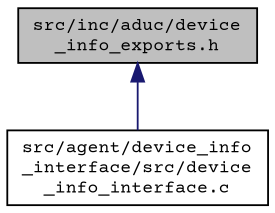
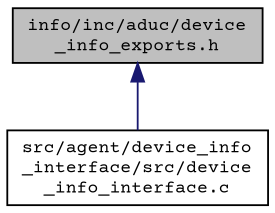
(138, 36) -> (138, 36)
